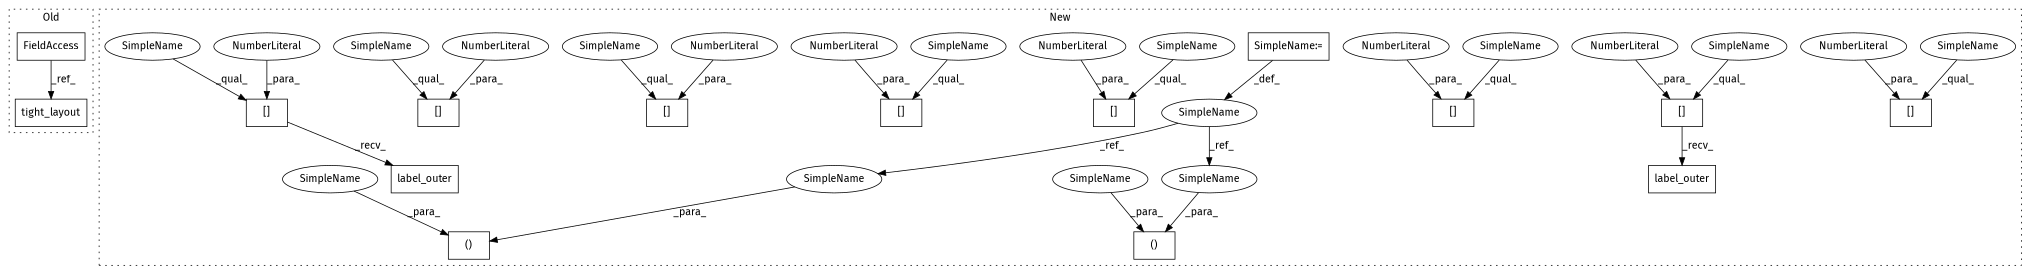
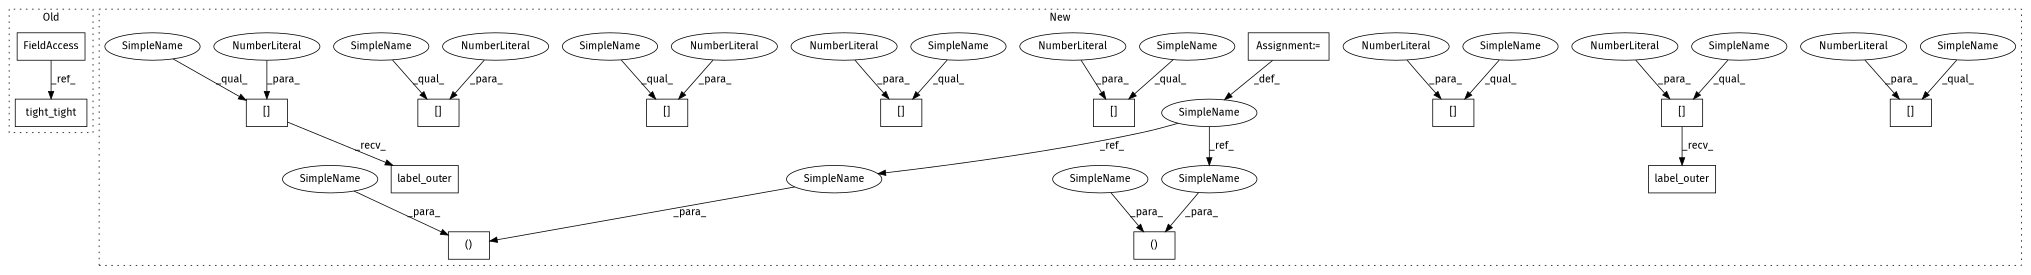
(1289, 47) -> (1289, 47)
(51, 113) -> (51, 113)
